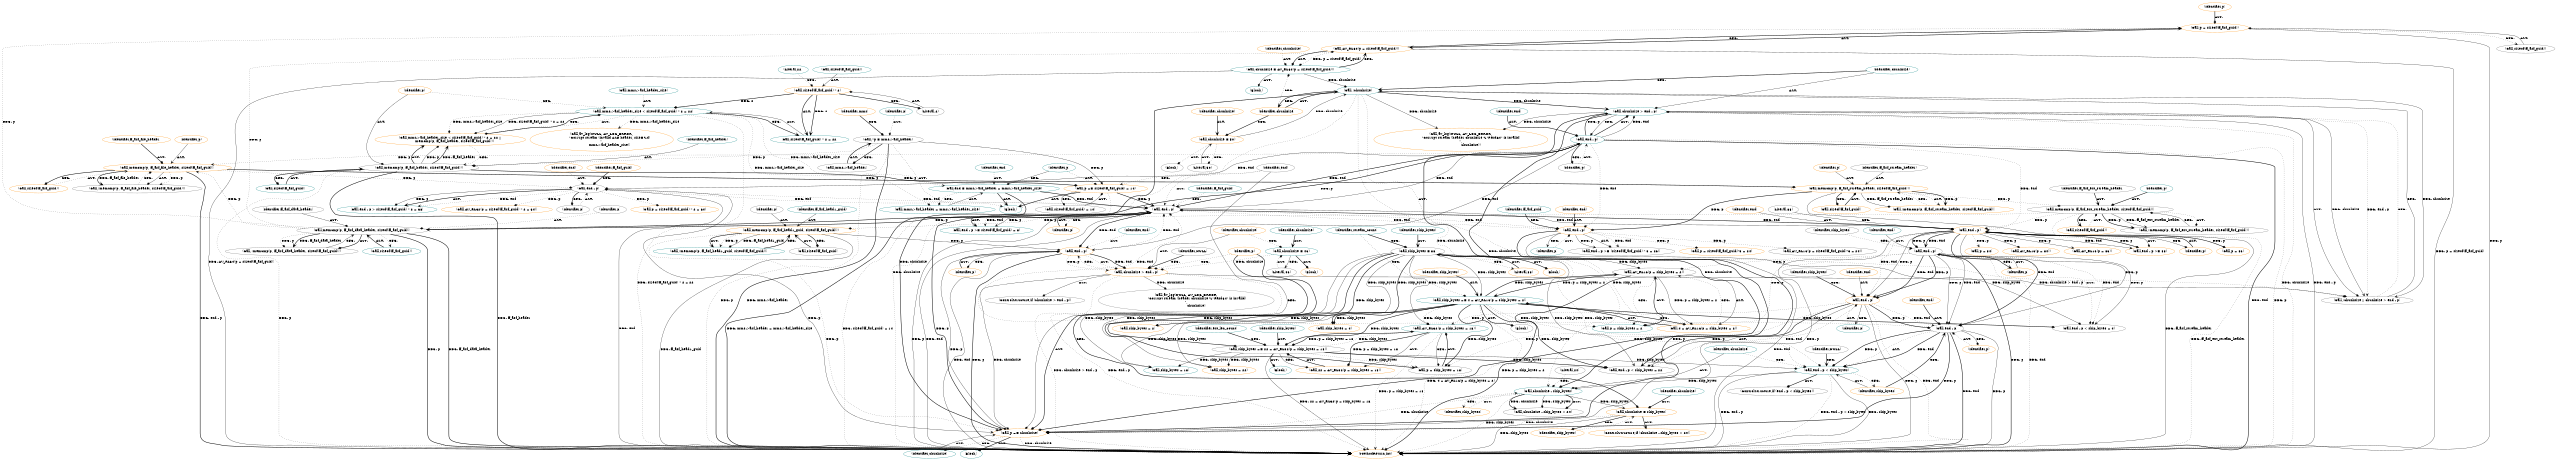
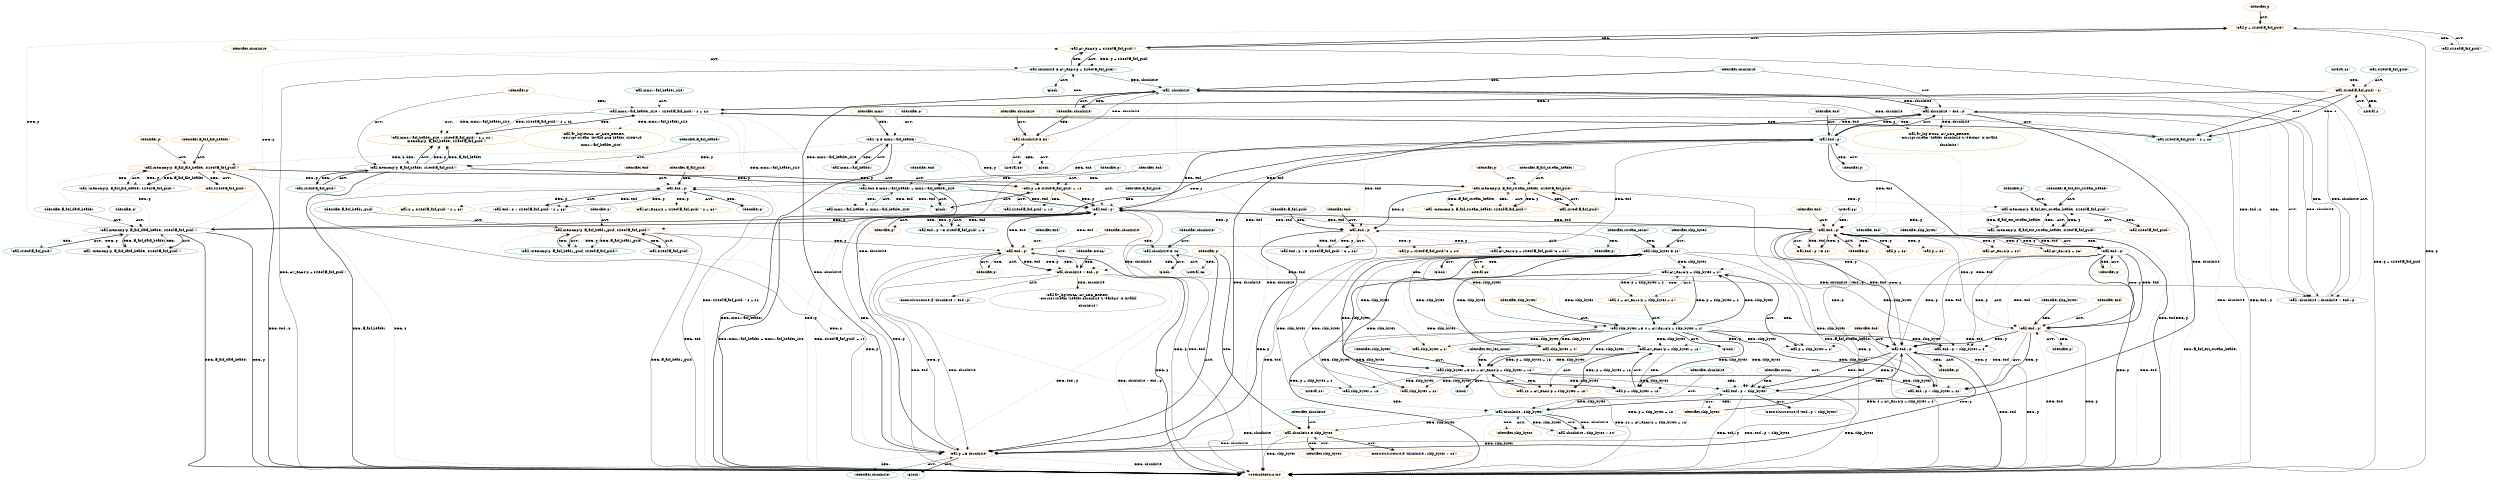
(1622, 314) -> none
